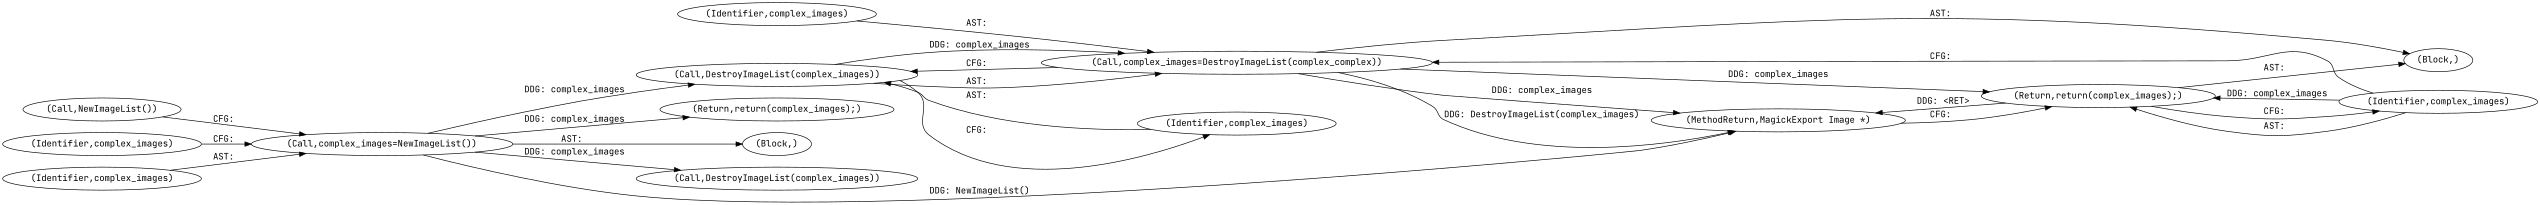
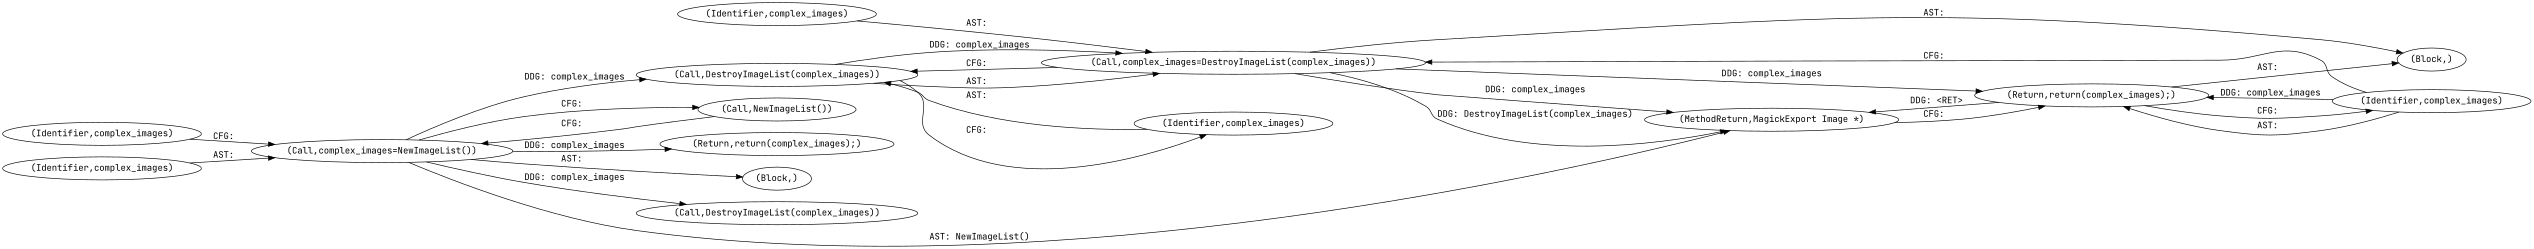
(1237, 63) -> (1233, 63)
none -> (554, 113)
(979, 191) -> (979, 237)
